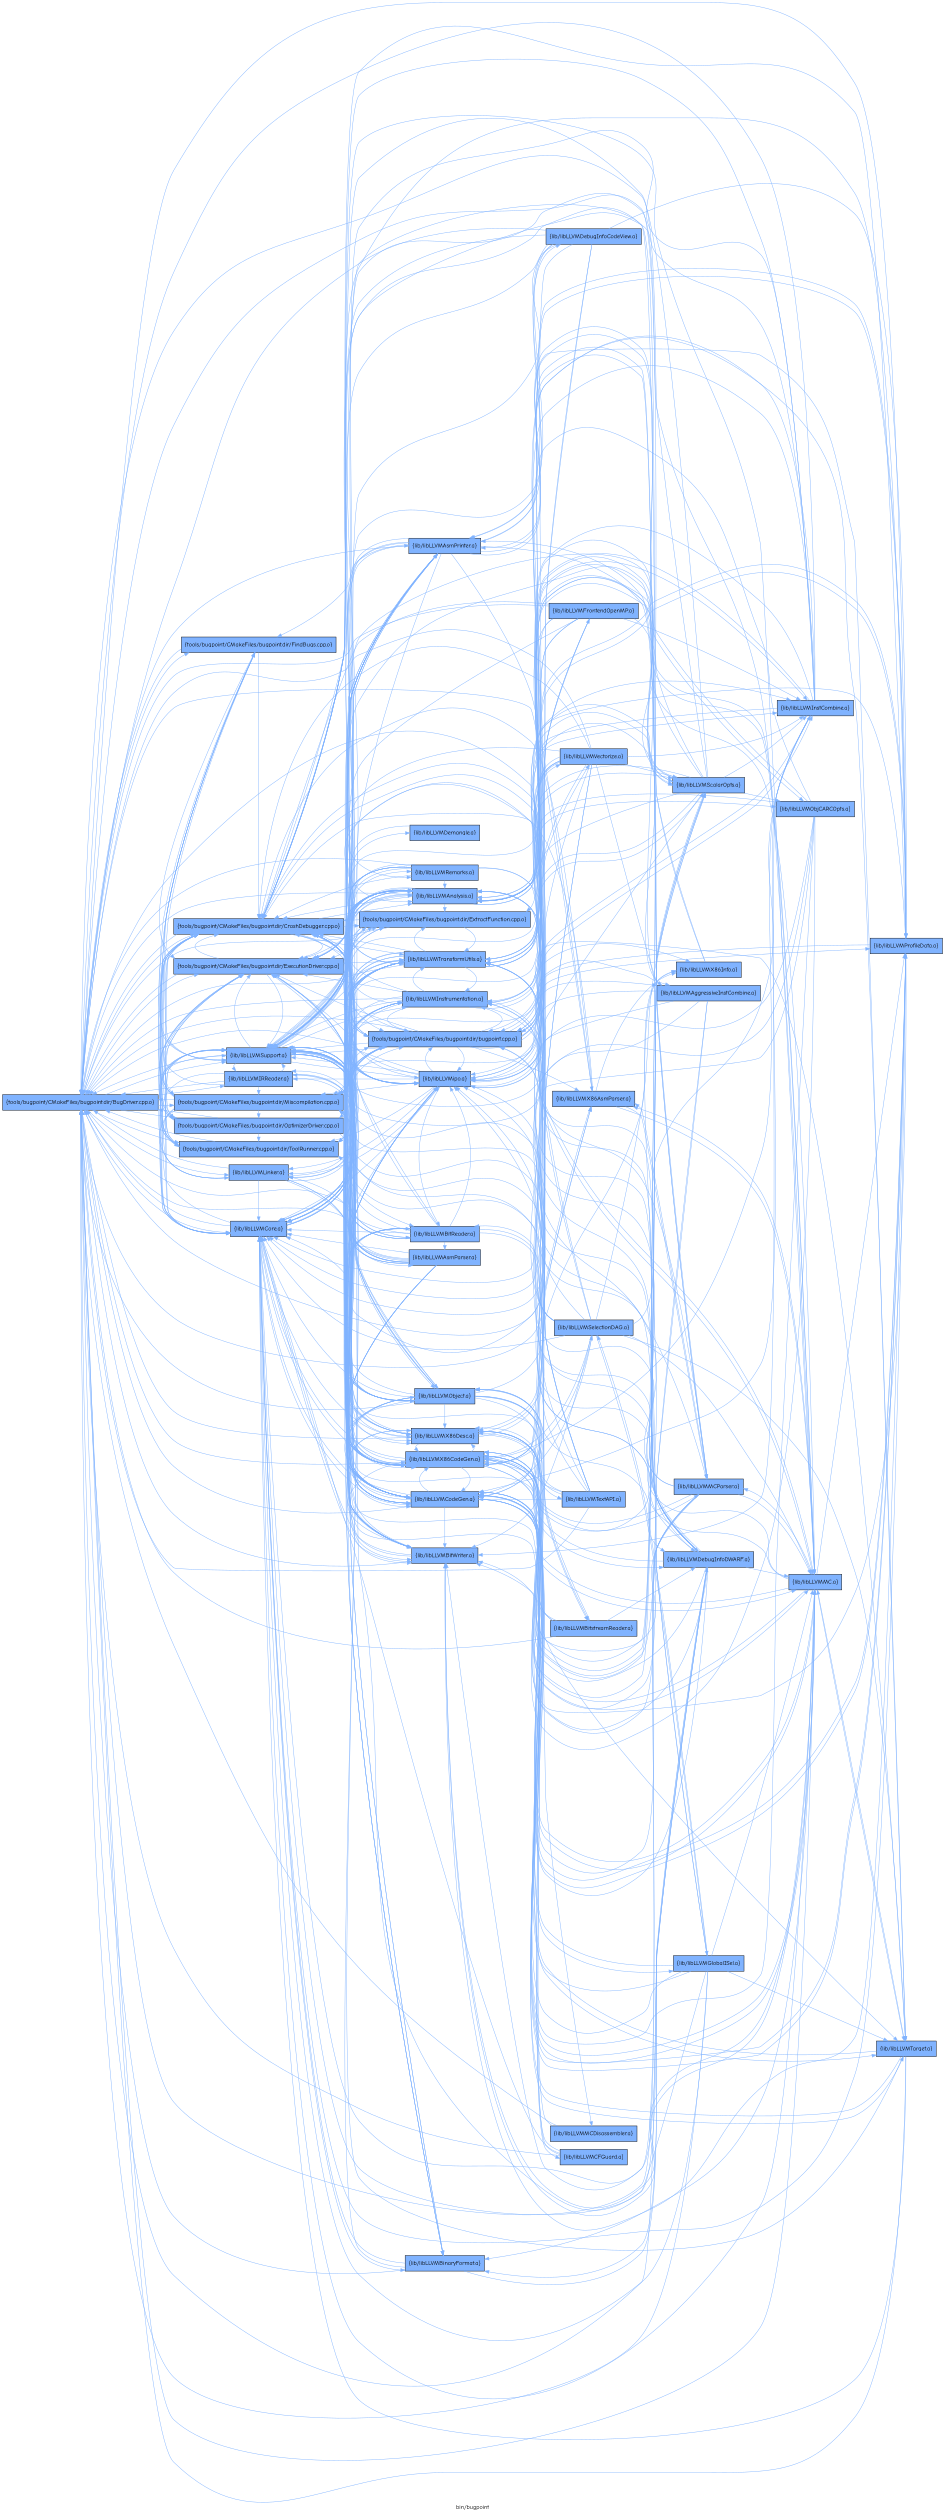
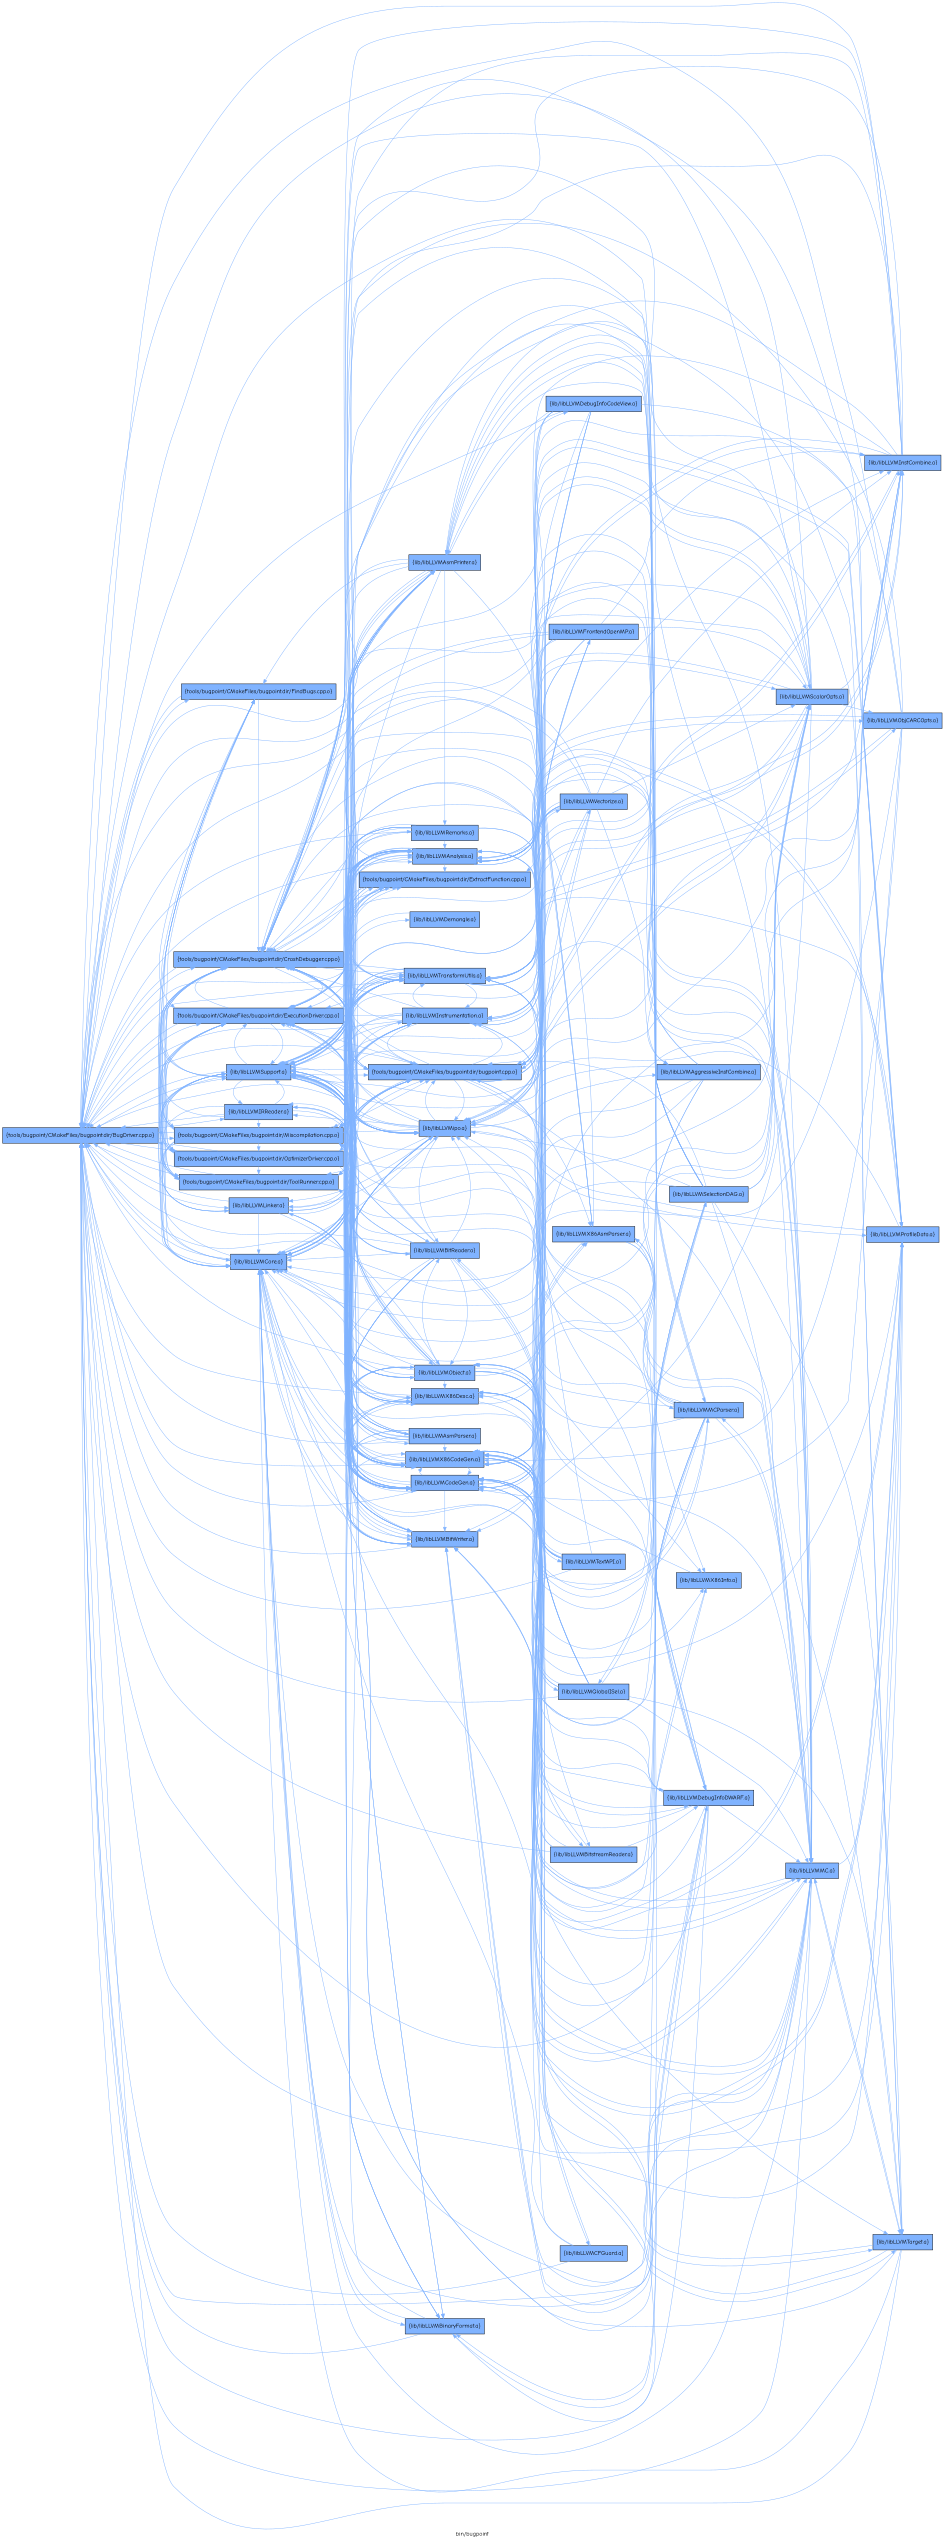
(654, 996) -> none
(344, 1219) -> (564, 1318)
(556, 1426) -> none
(594, 2134) -> none
